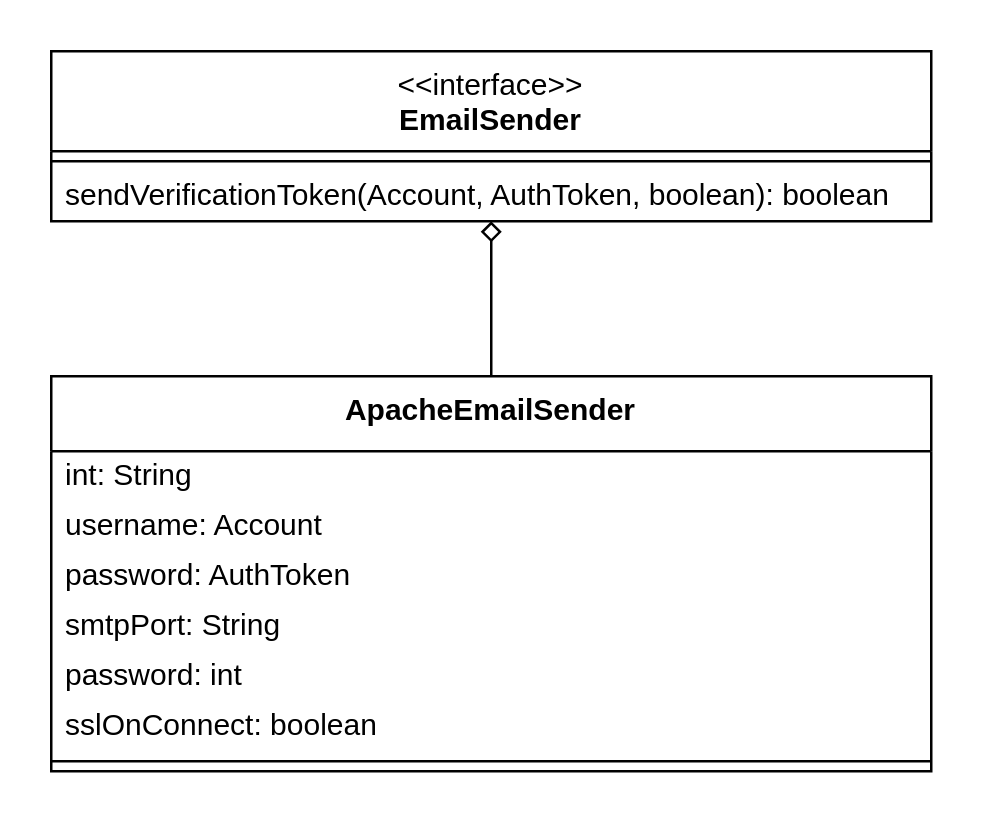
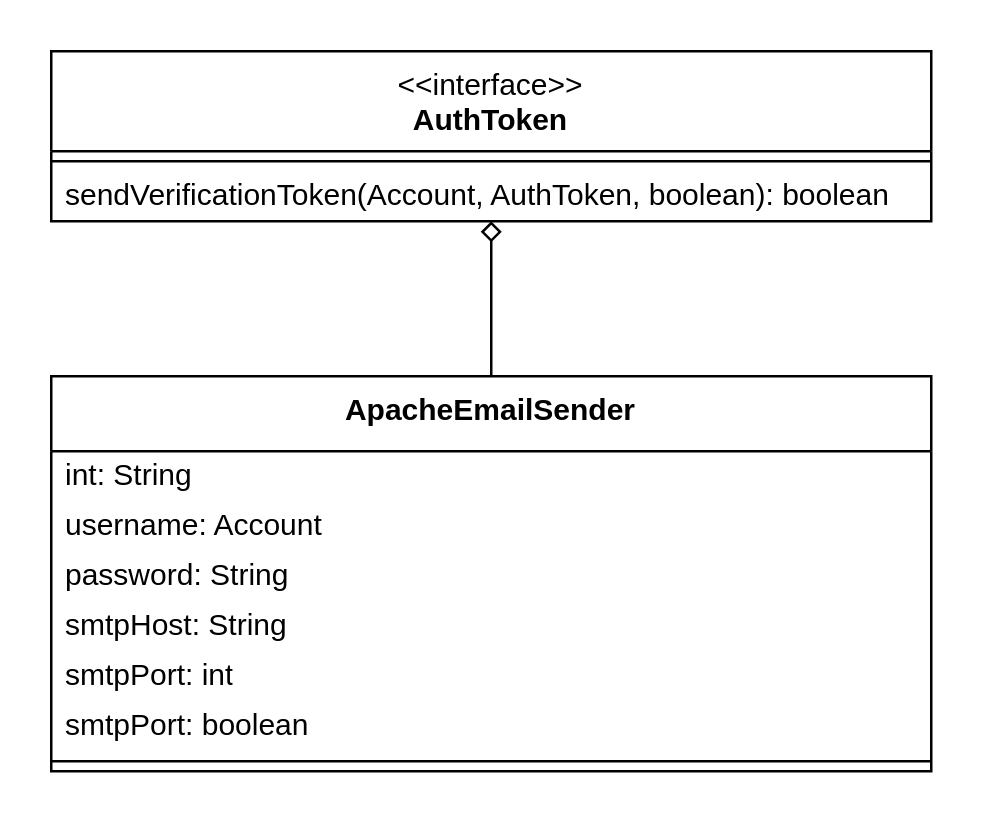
(491, 105) -> (491, 105)
(218, 576) -> (189, 576)
(189, 626) -> (189, 626)
(164, 676) -> (164, 676)
(227, 726) -> (197, 726)
